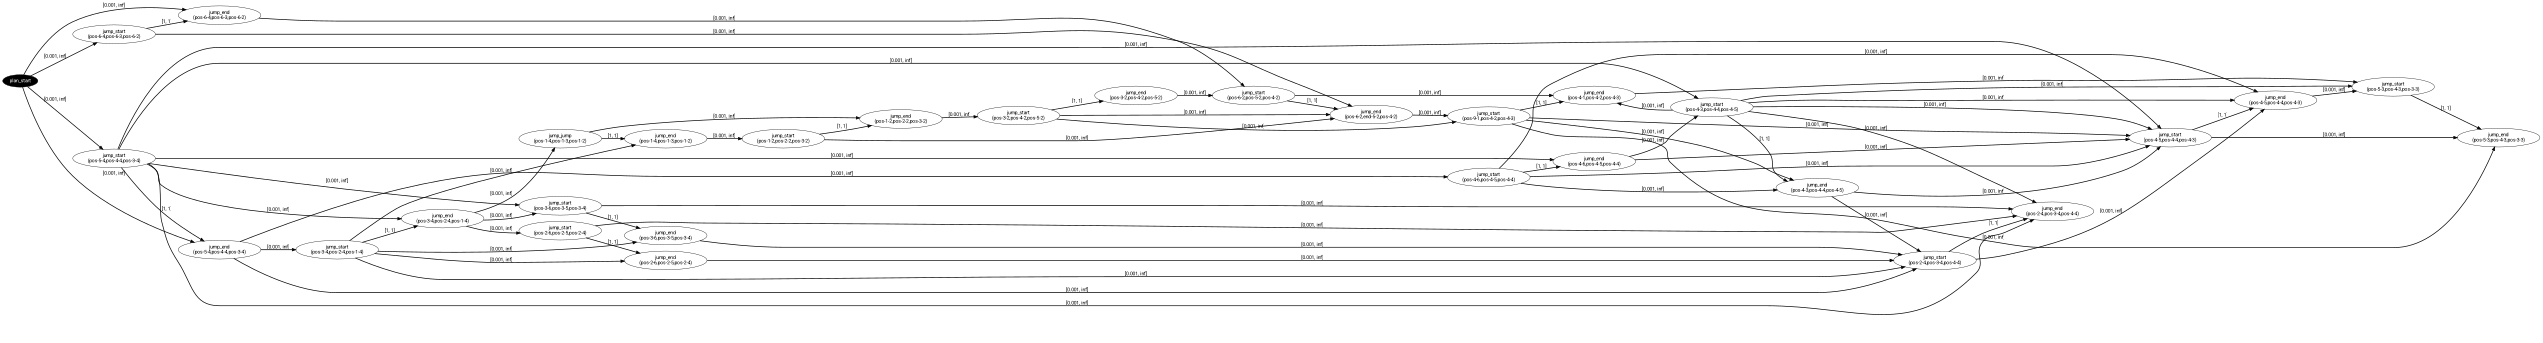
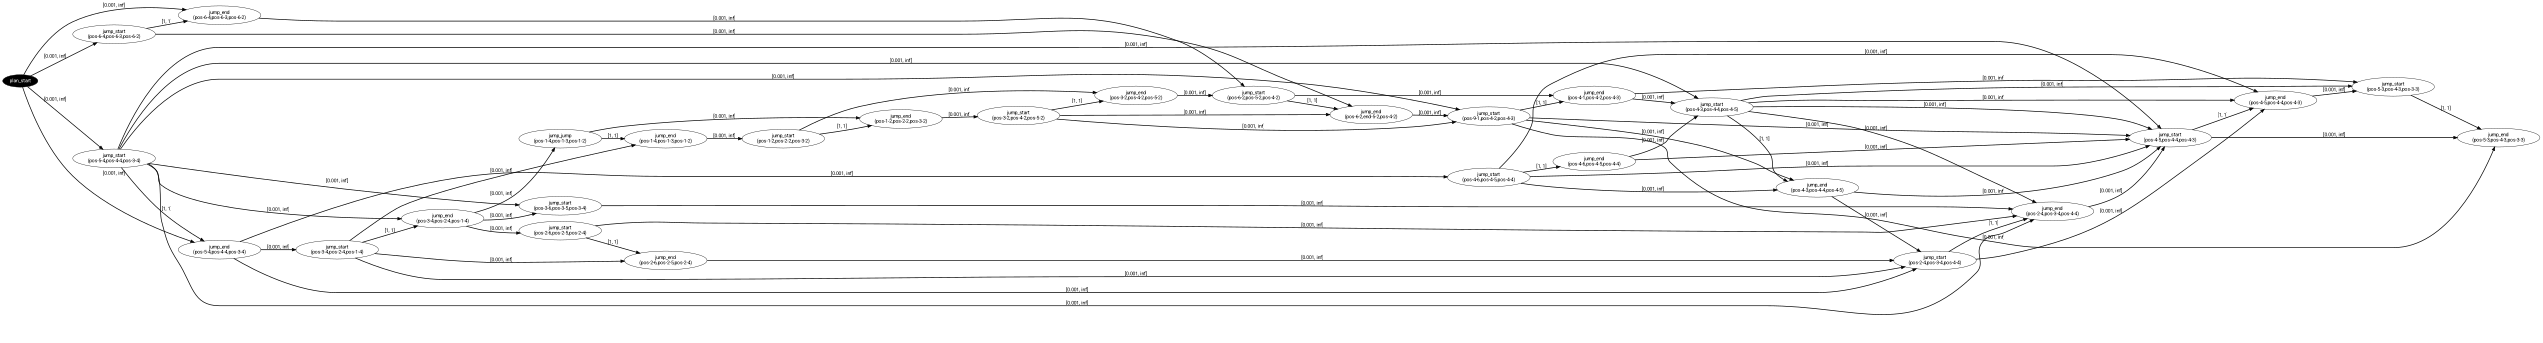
(1646, 109) -> (1652, 101)
(1078, 141) -> (943, 94)
(853, 158) -> (776, 79)
none -> (2132, 187)
(666, 236) -> none
